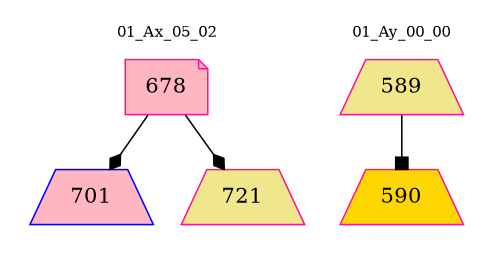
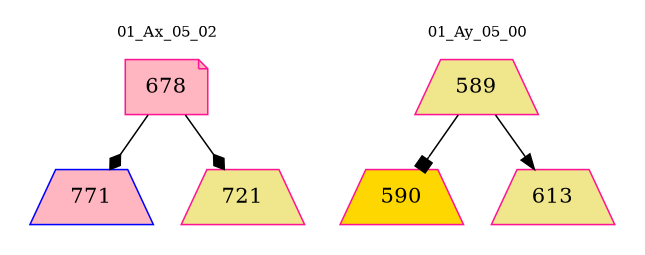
(402, 33) -> (477, 33)
(92, 197) -> (92, 197)
none -> (553, 197)
